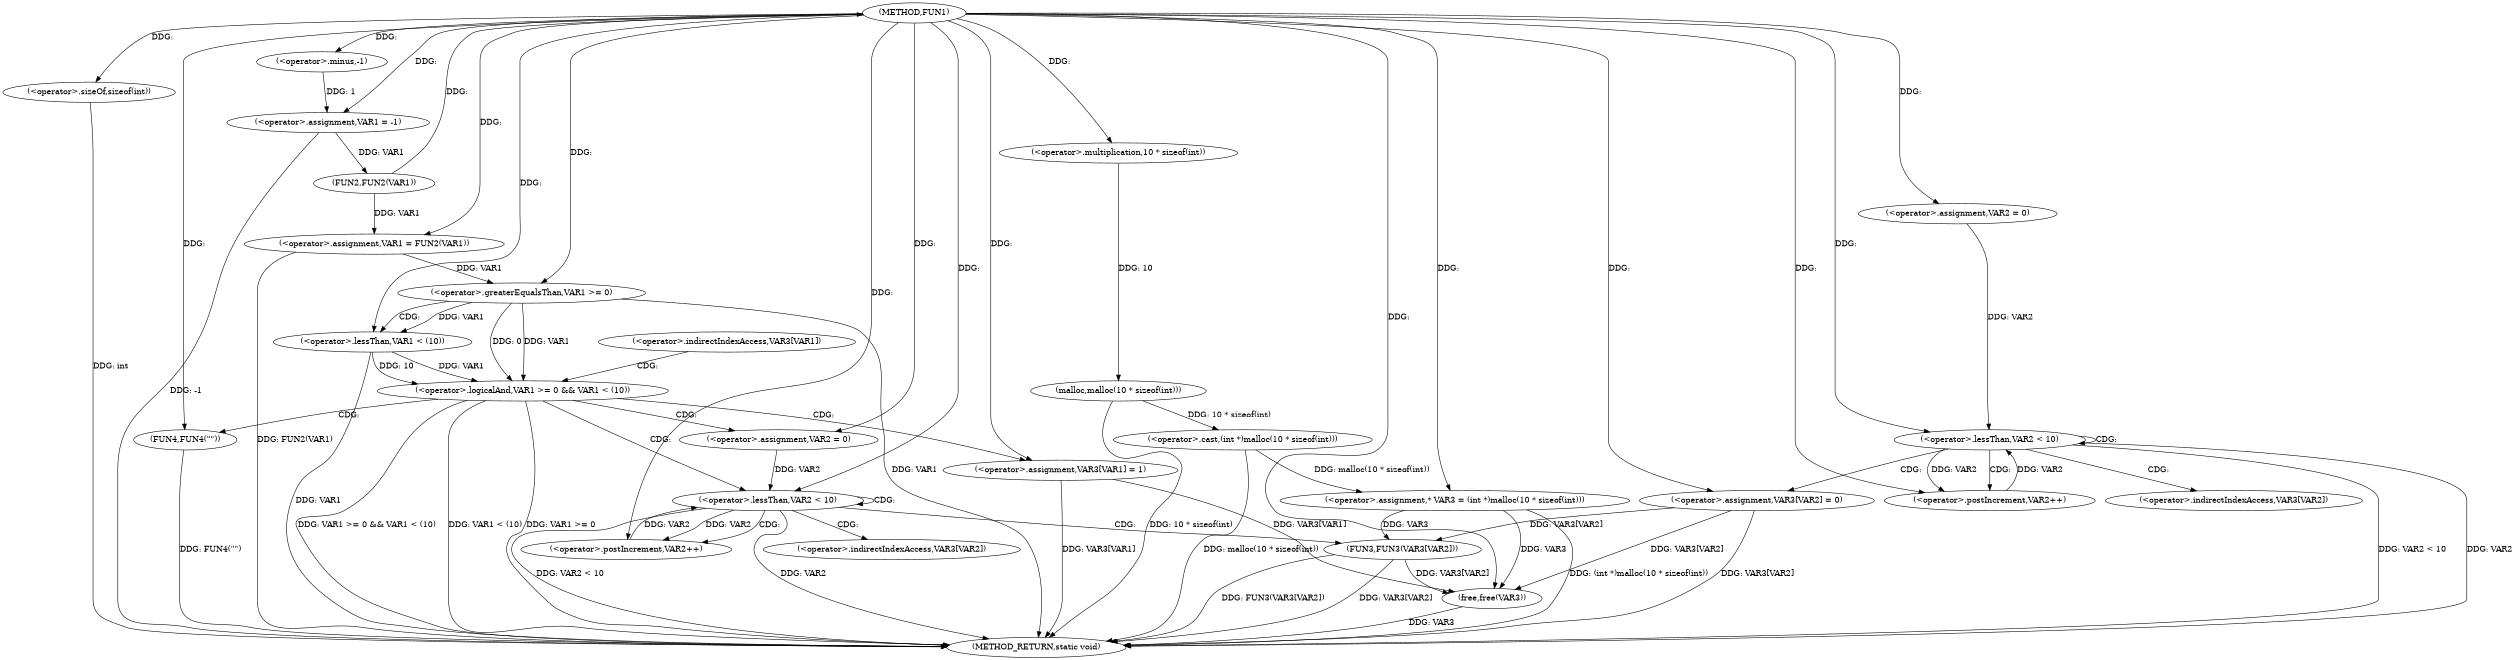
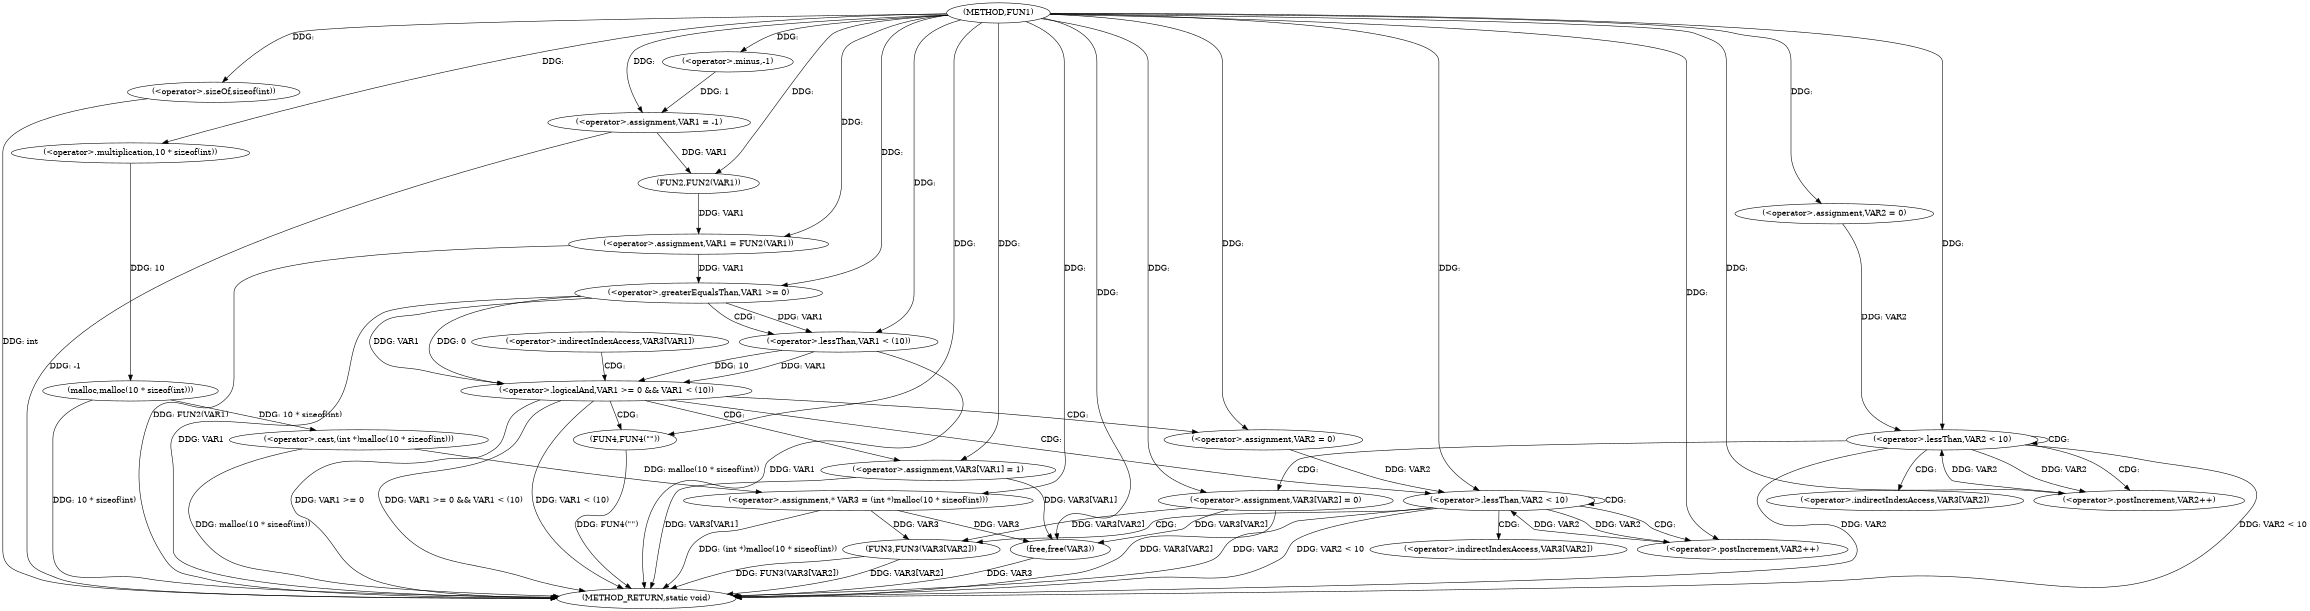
(496, 29) -> (813, 56)
(1419, 581) -> none
